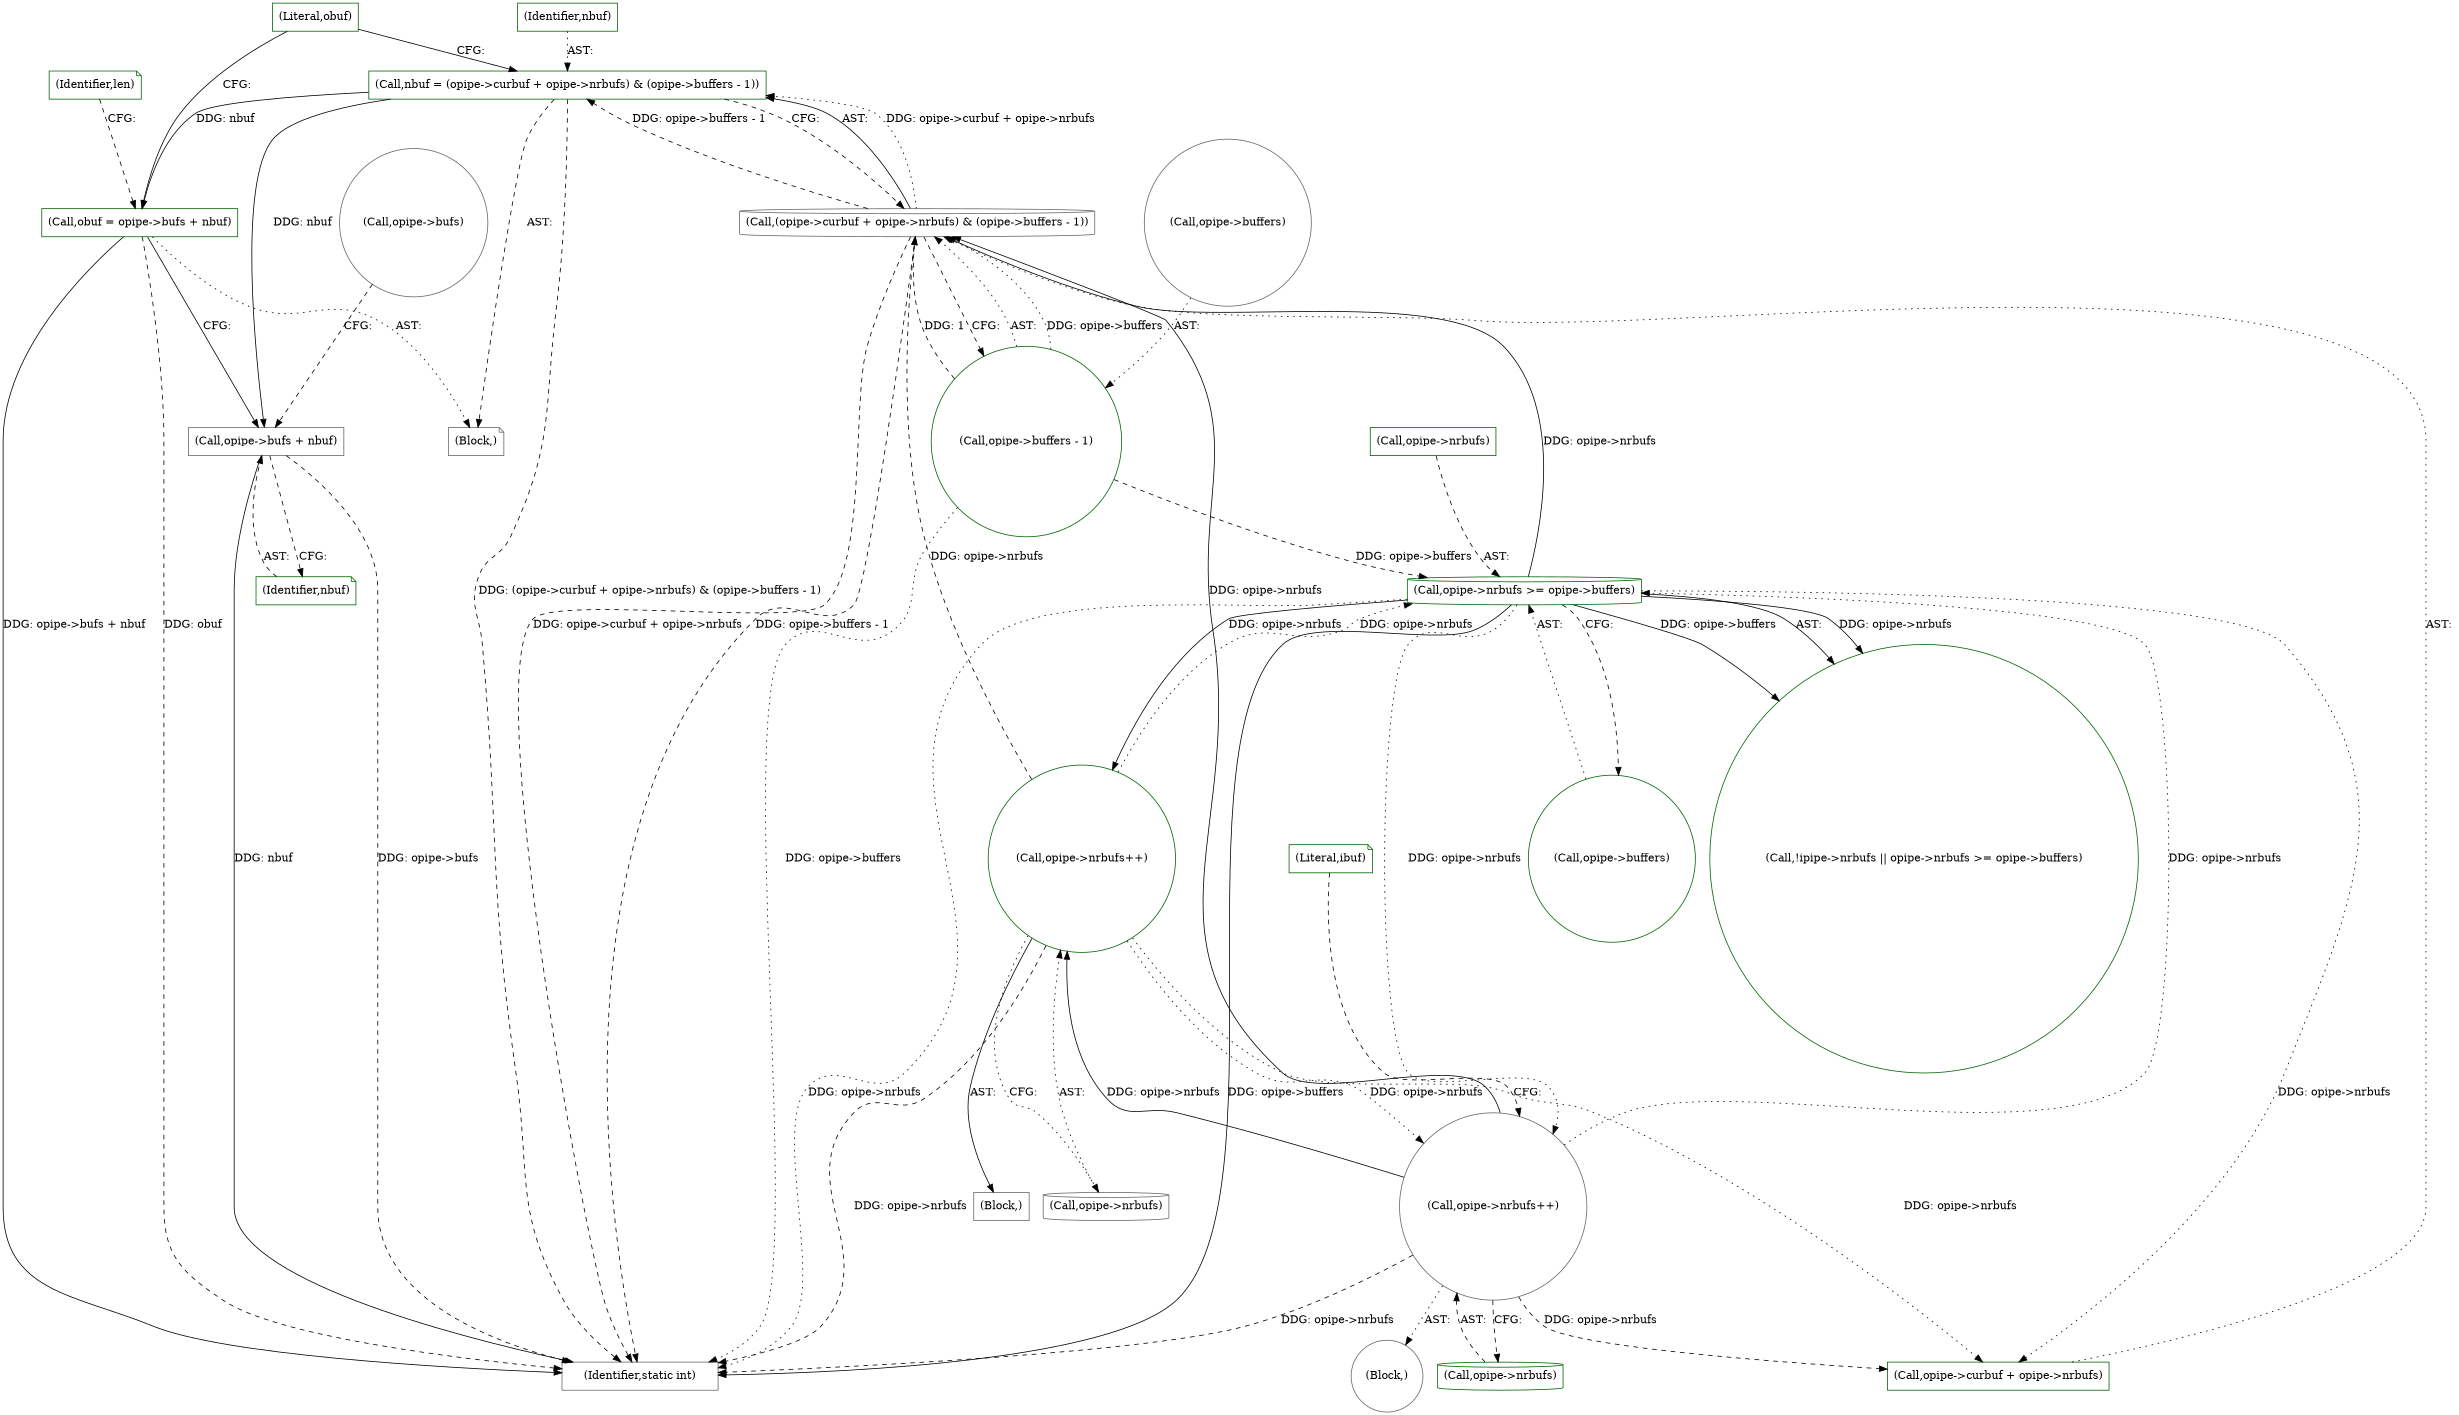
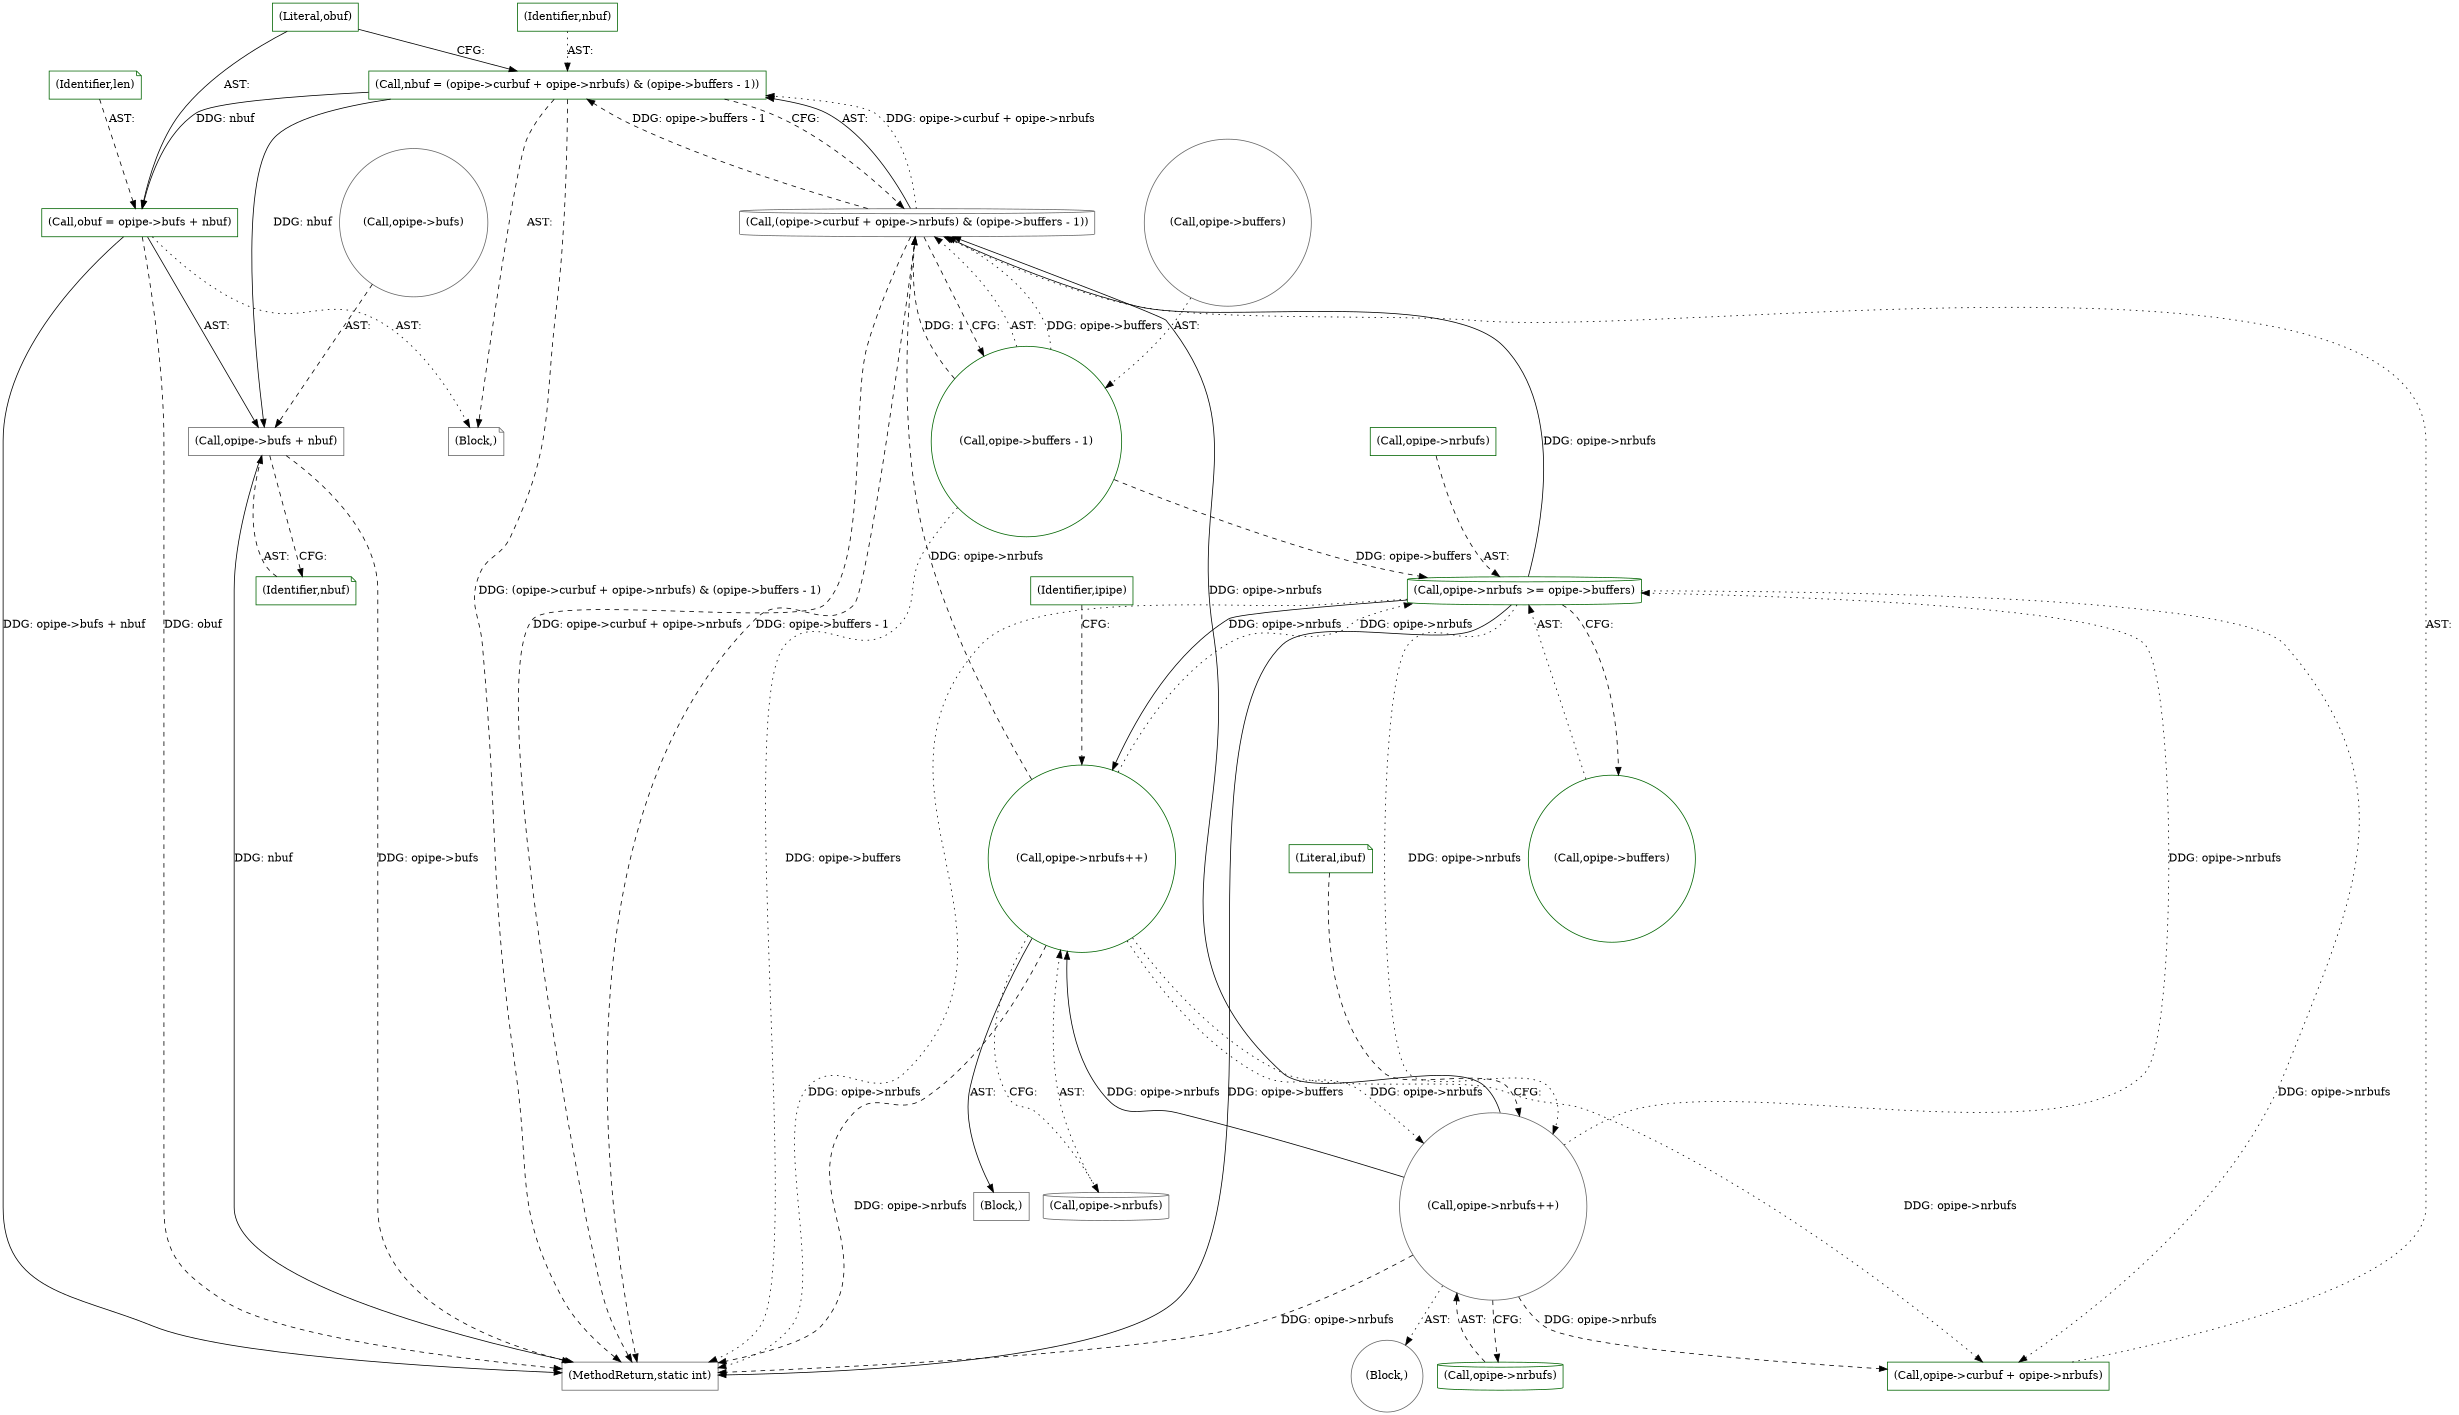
(239, 85) -> (239, 85)
(124, 119) -> (124, 119)
(219, 326) -> (219, 326)
(360, 326) -> (360, 326)
none -> (1082, 591)
(1924, 859) -> none
(640, 1376) -> (640, 1376)
